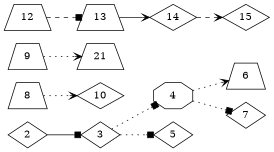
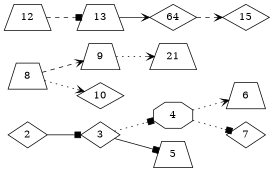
(173, 17) -> (173, 17)
none -> (59, 68)
(133, 135) -> (133, 144)
(173, 135) -> (173, 154)
